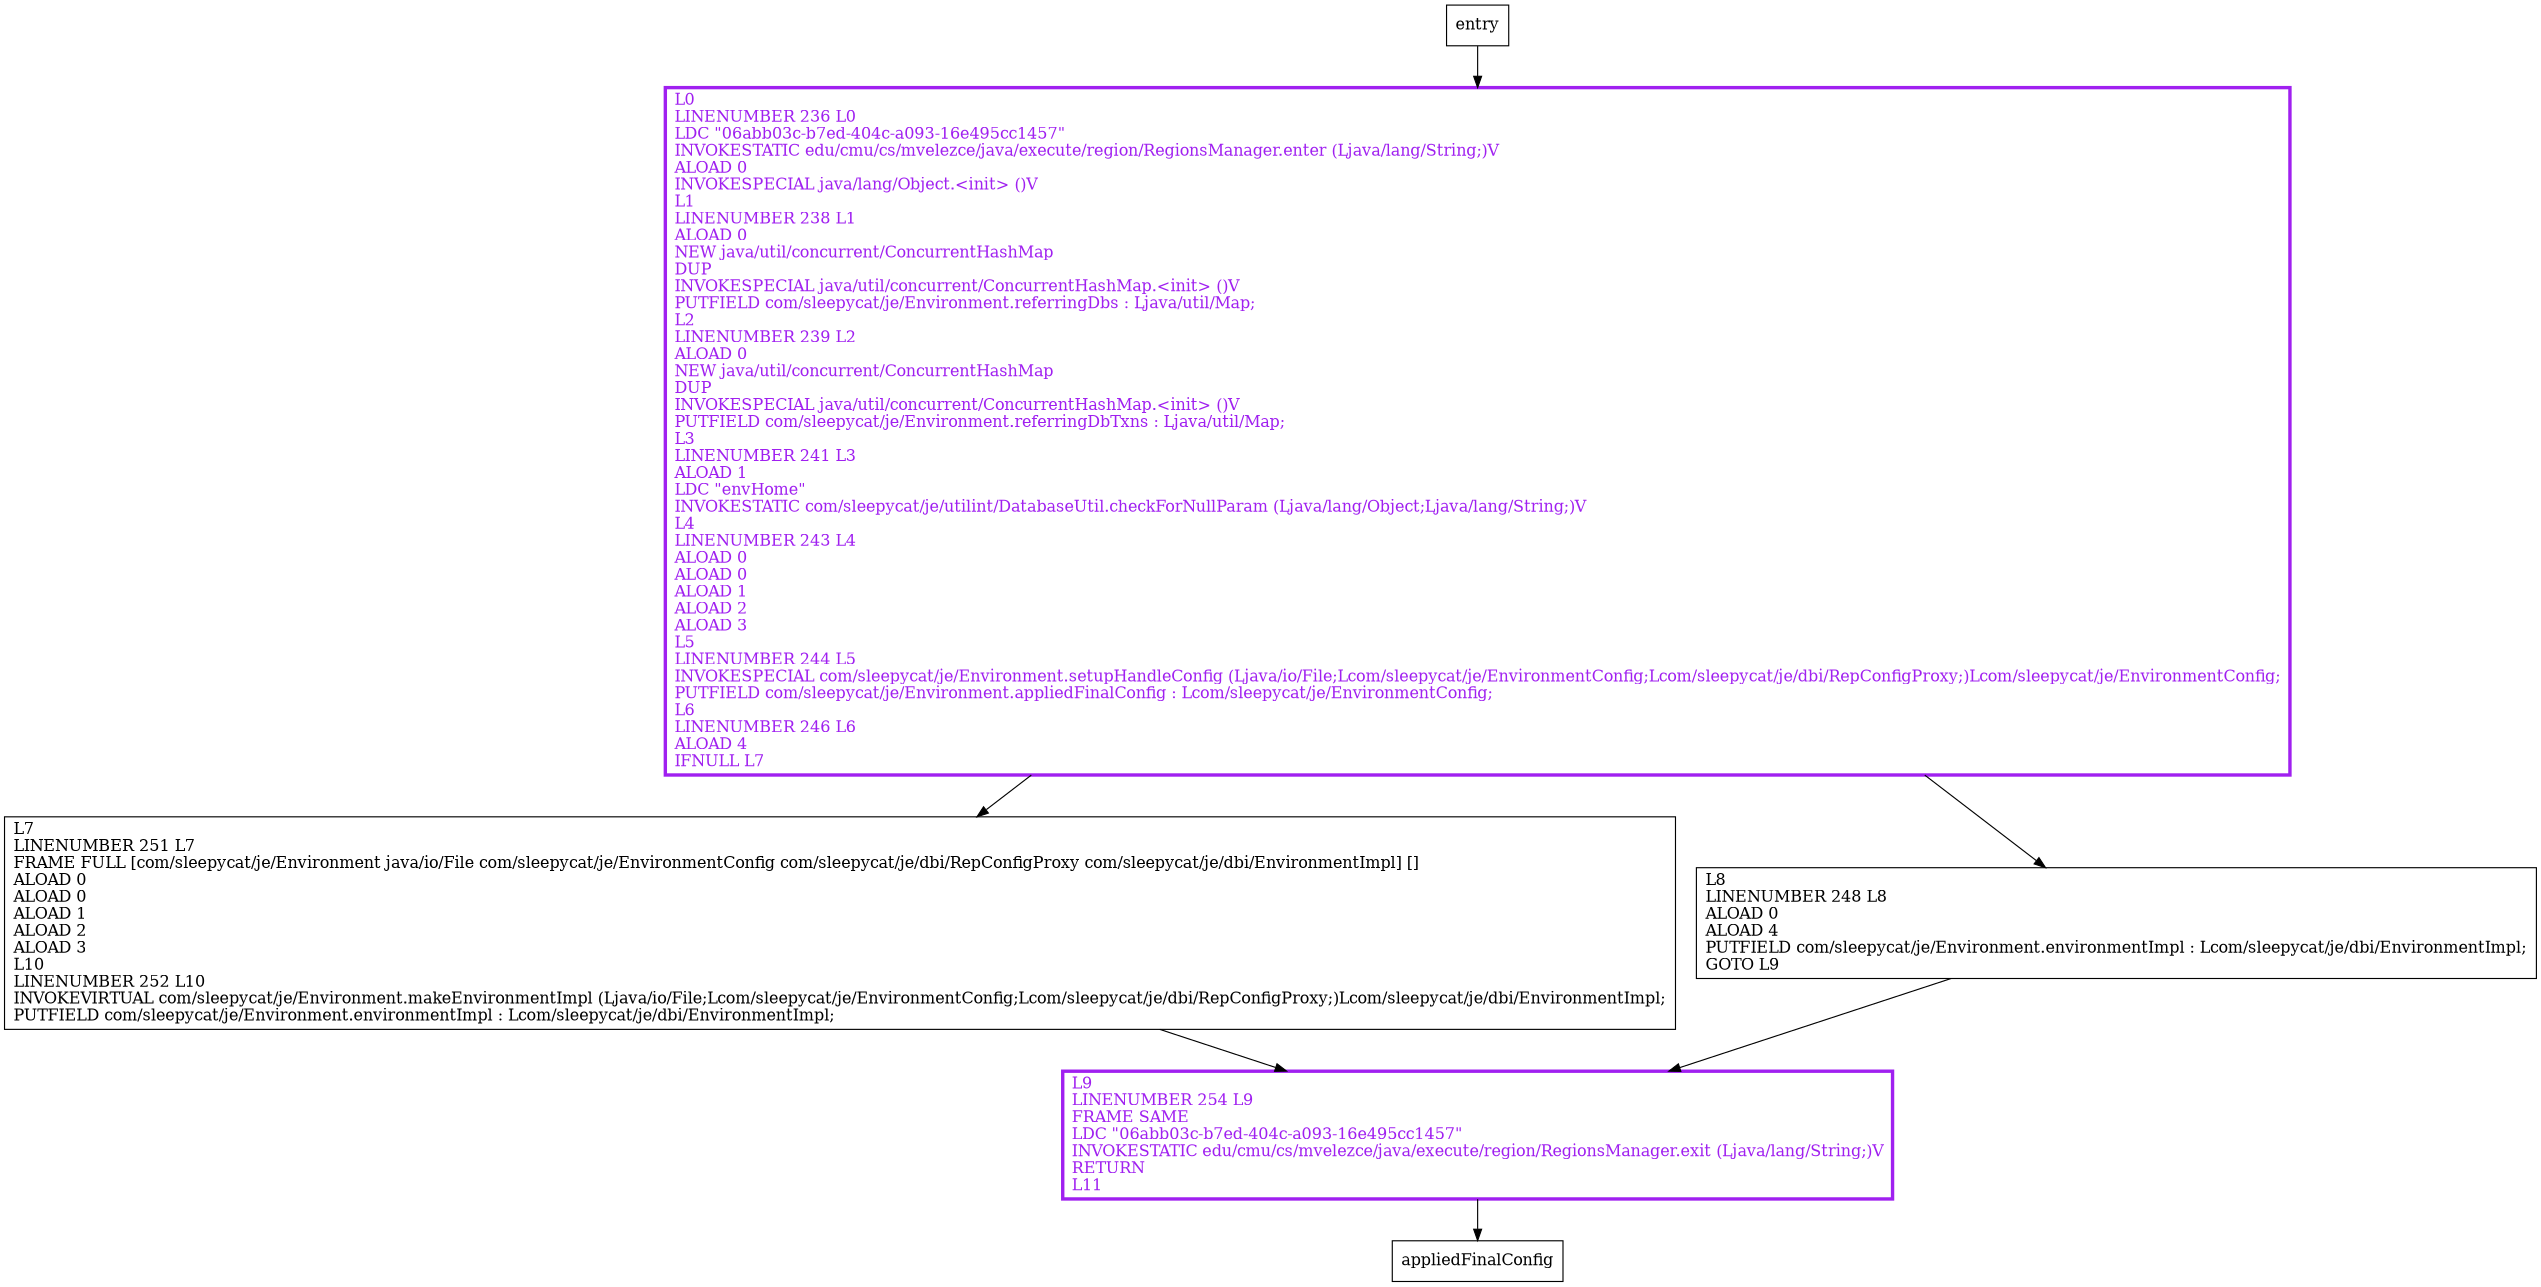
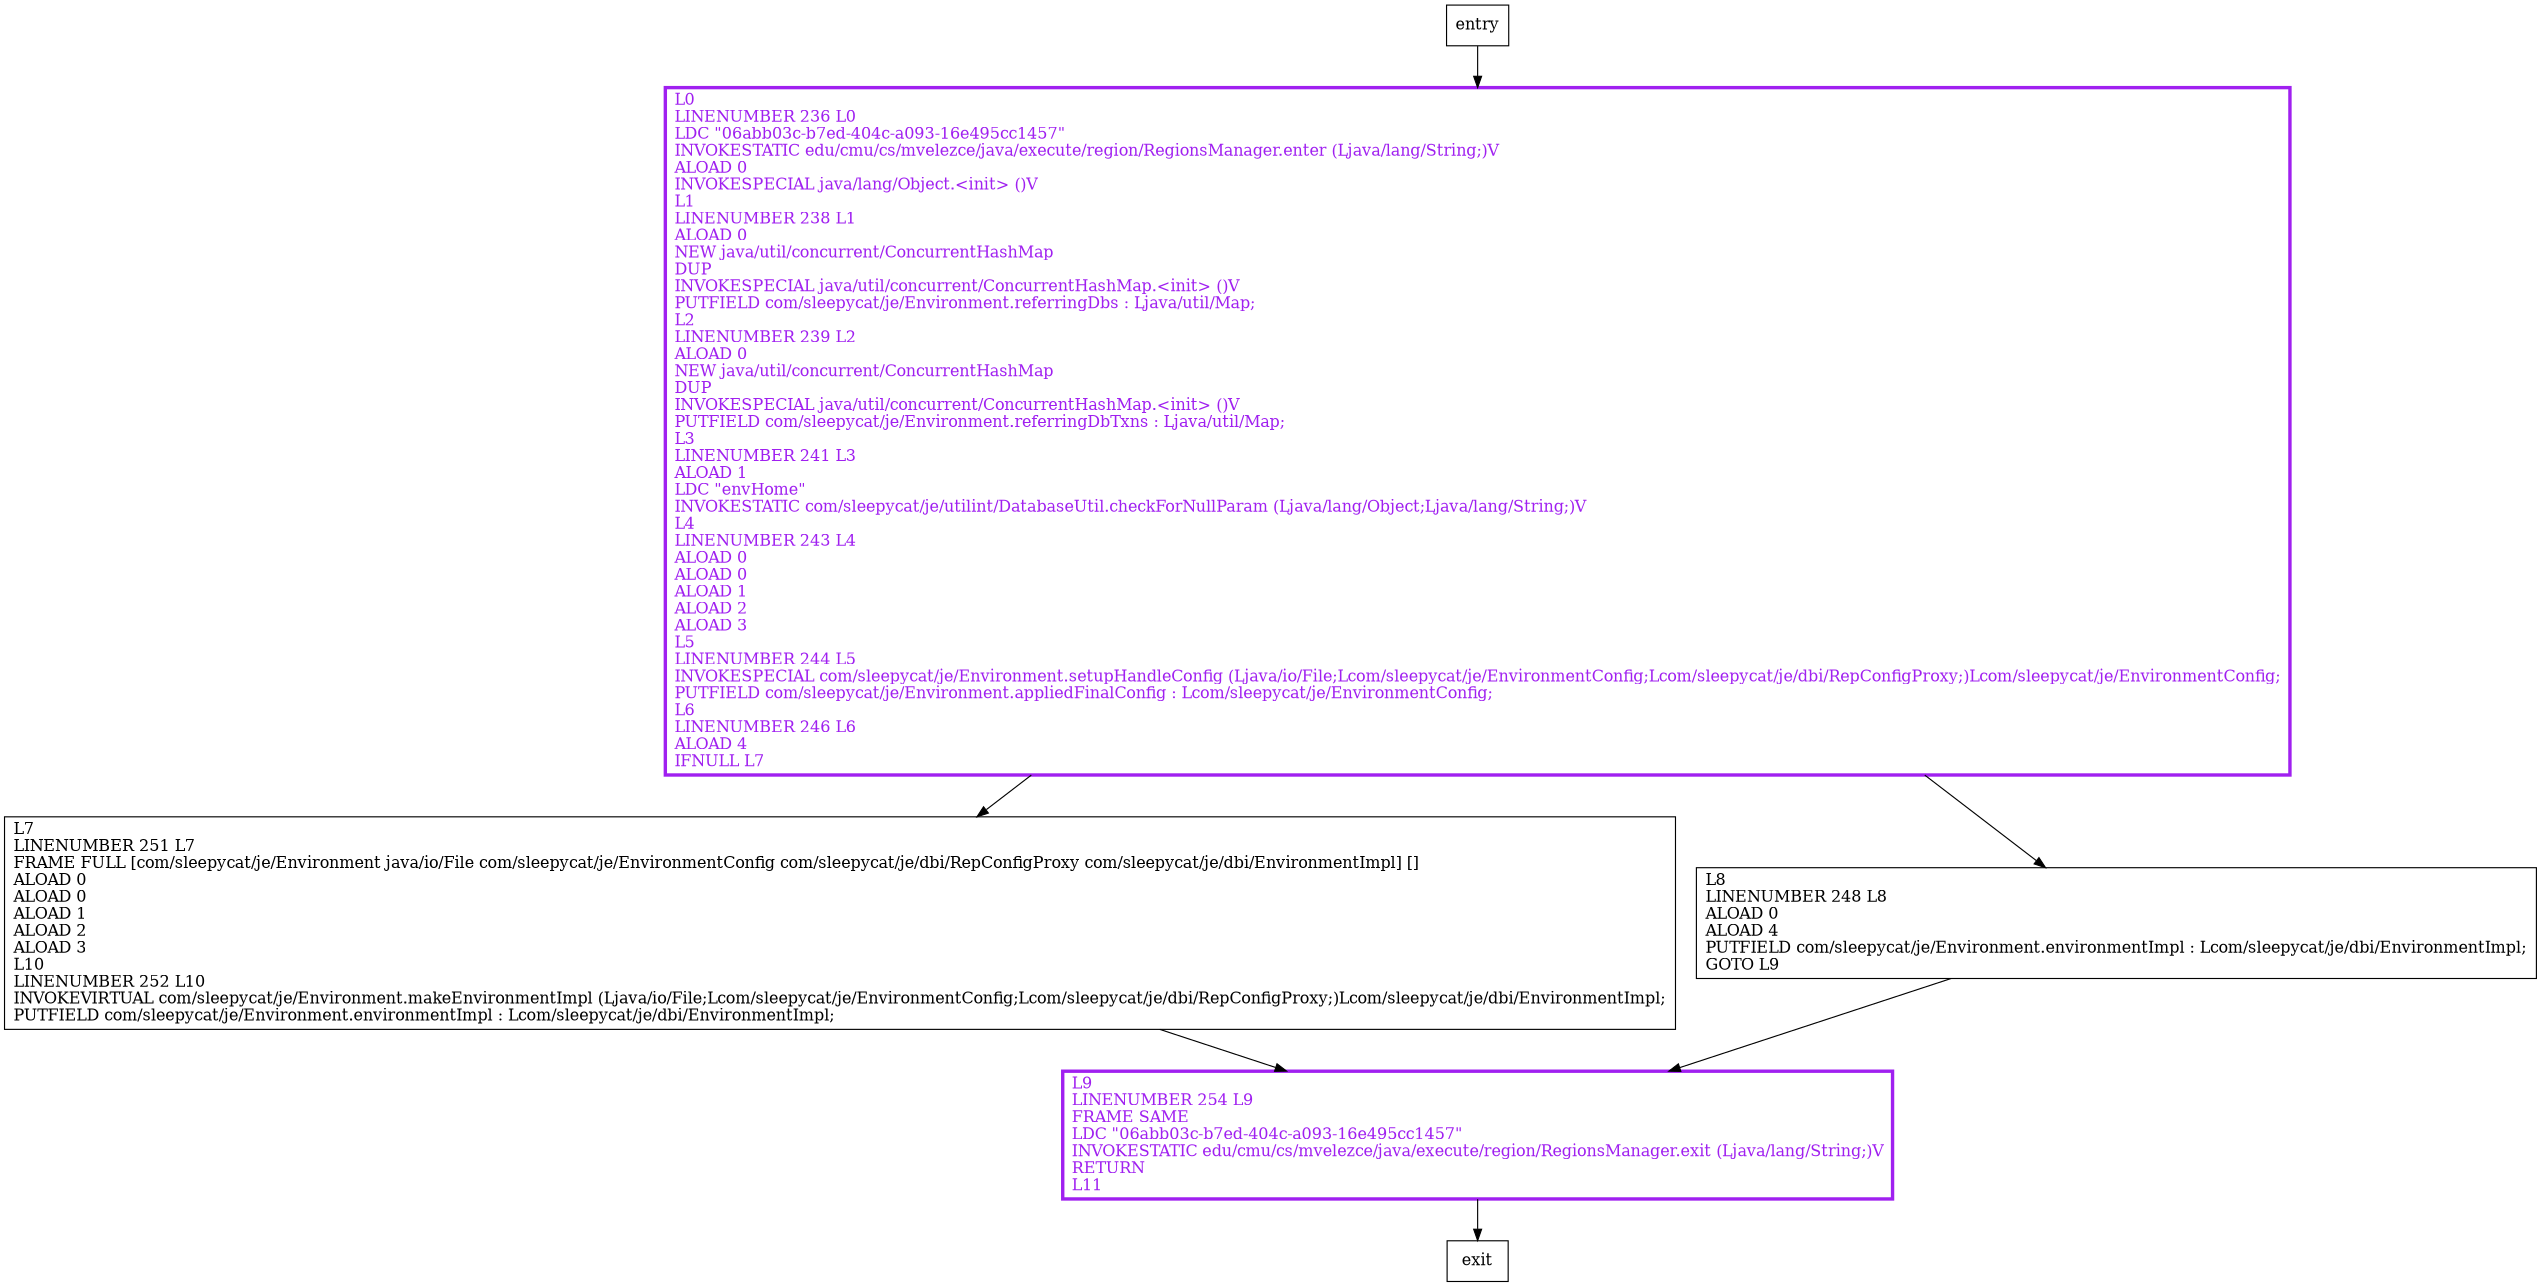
(1478, 1261) -> (1478, 1261)
